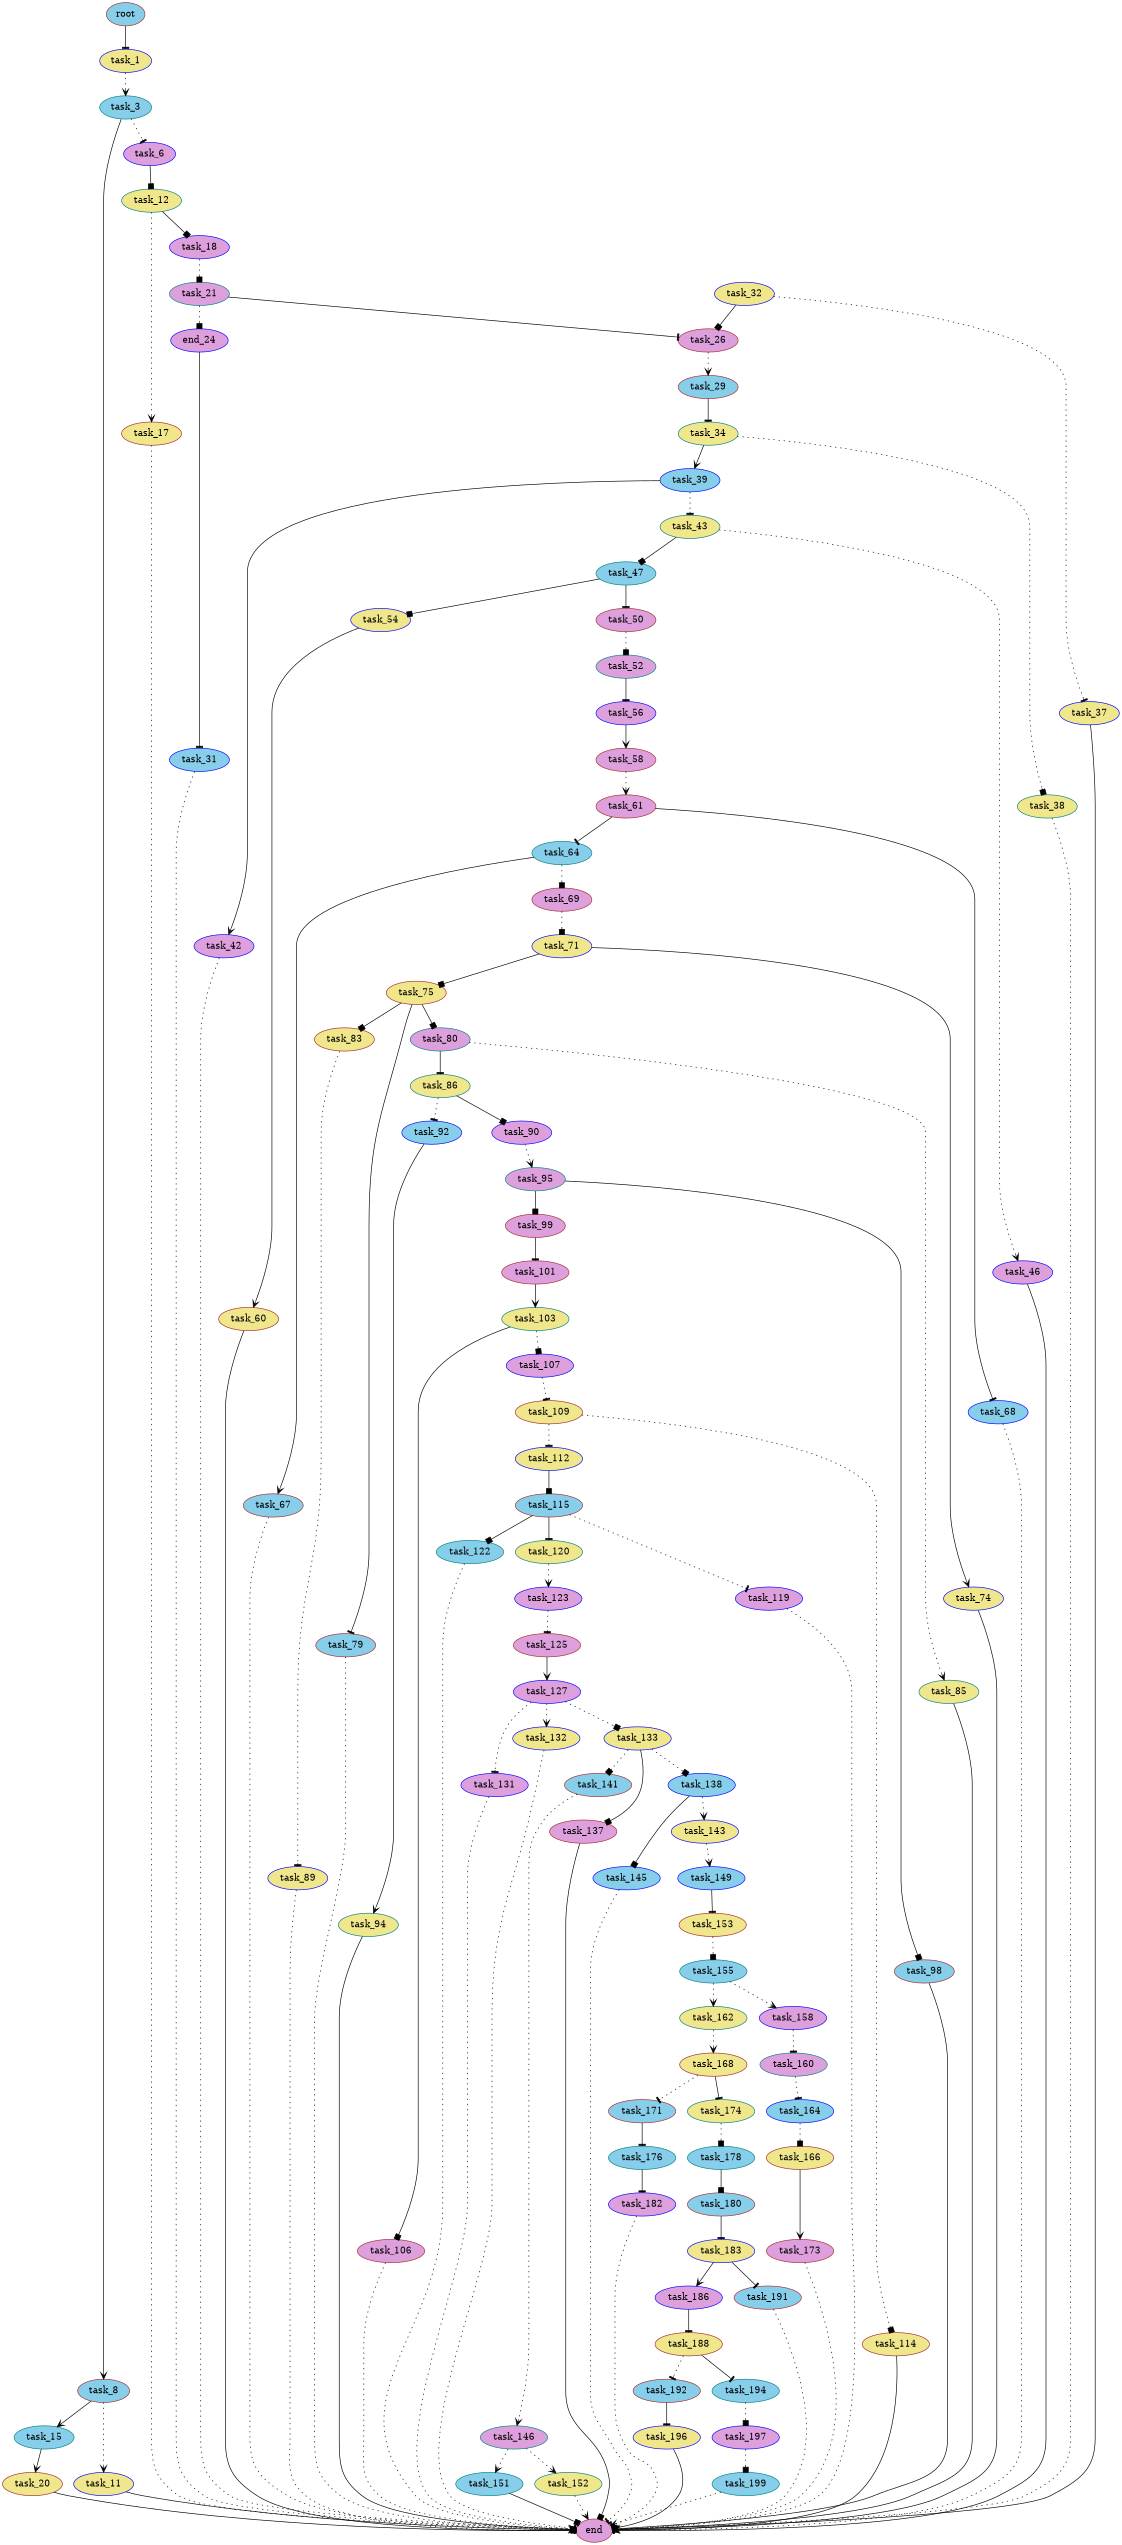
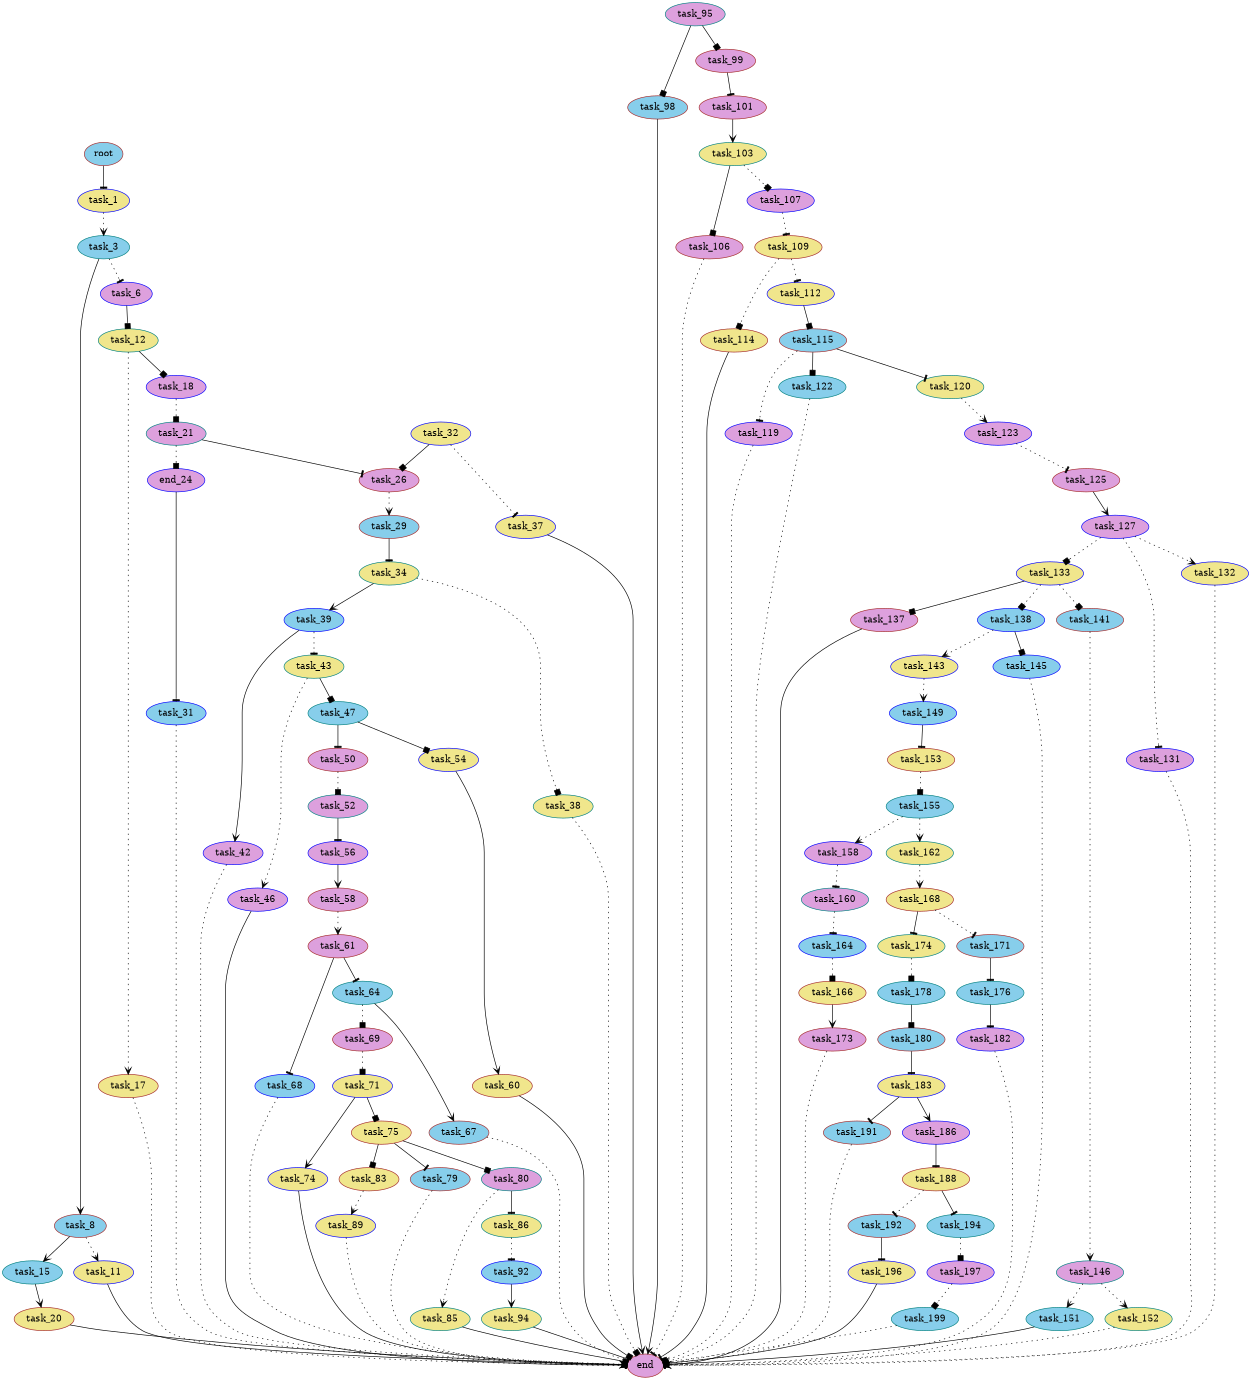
(522, 1133) -> none
(321, 1457) -> (359, 1200)
